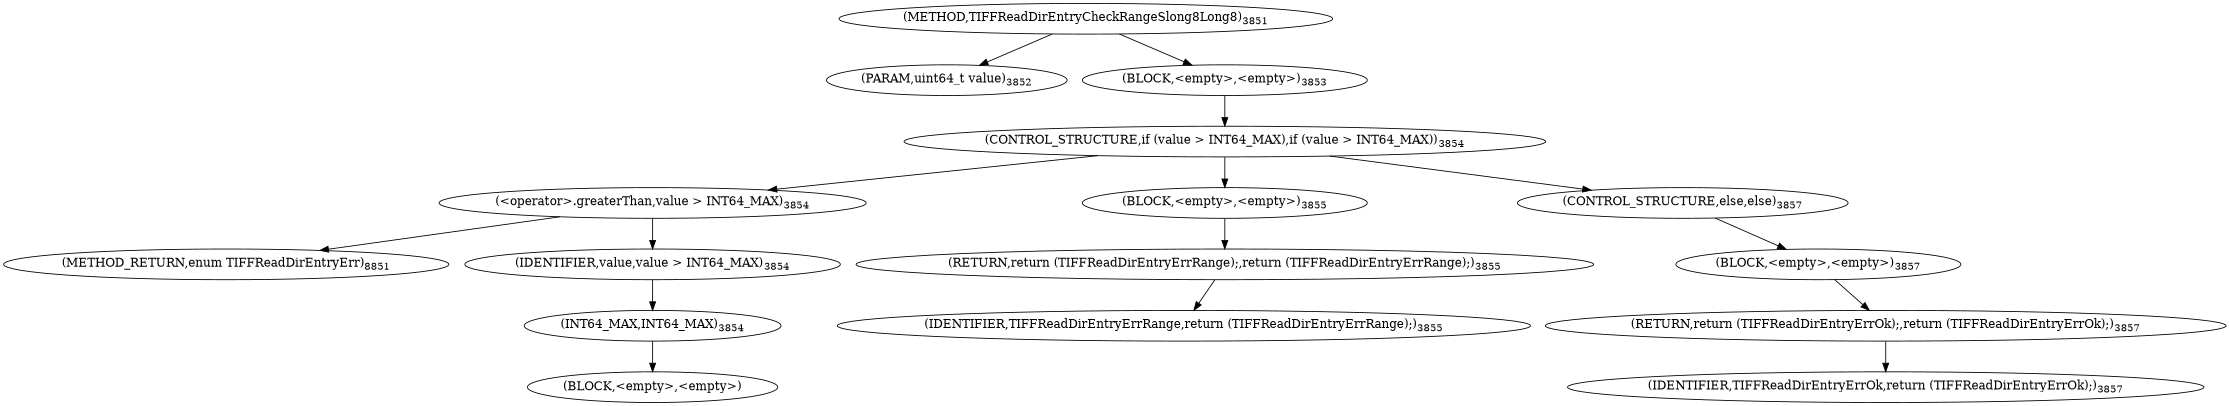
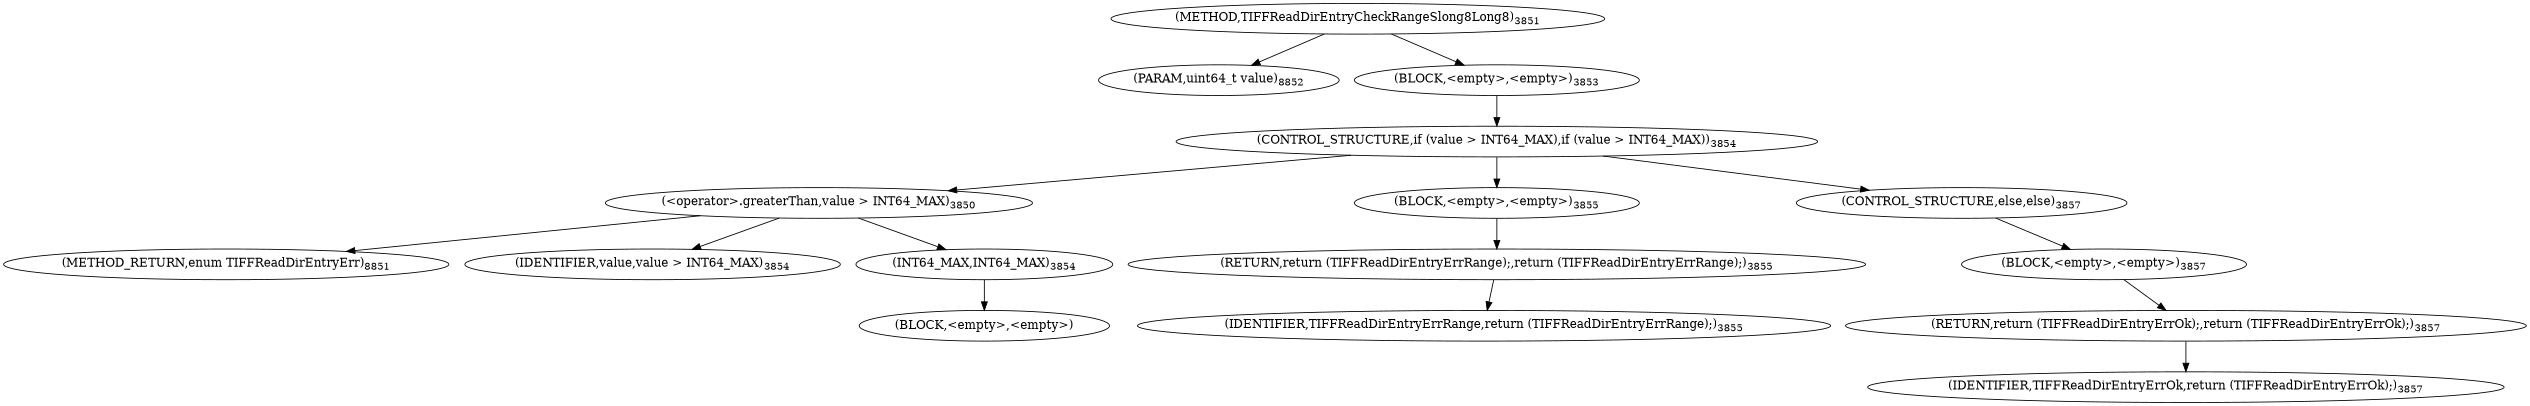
(1019, 79) -> (1291, 79)
(797, 202) -> (963, 202)
(653, 291) -> (898, 232)
